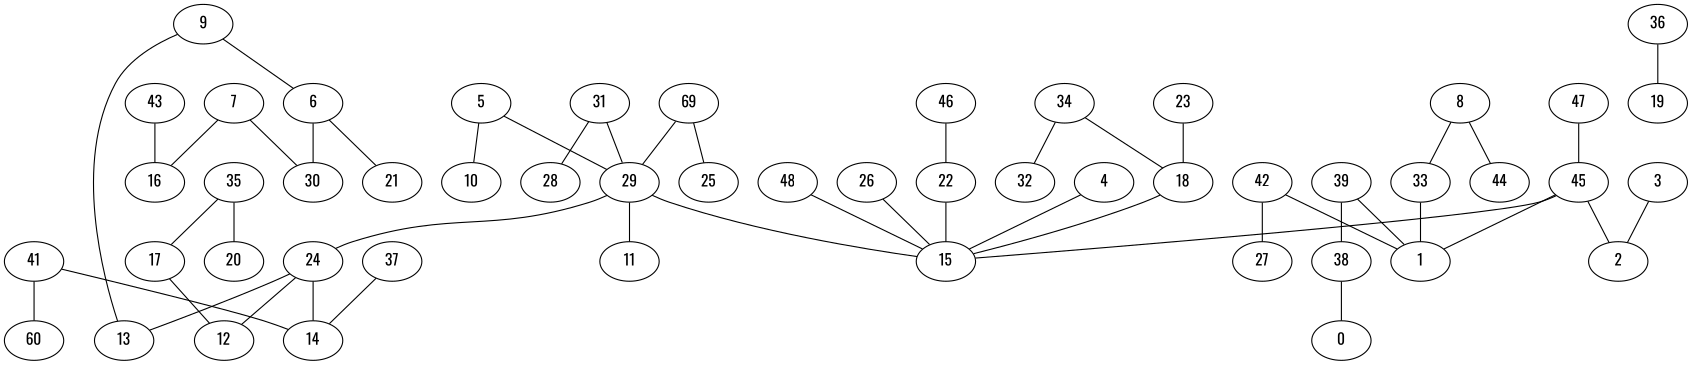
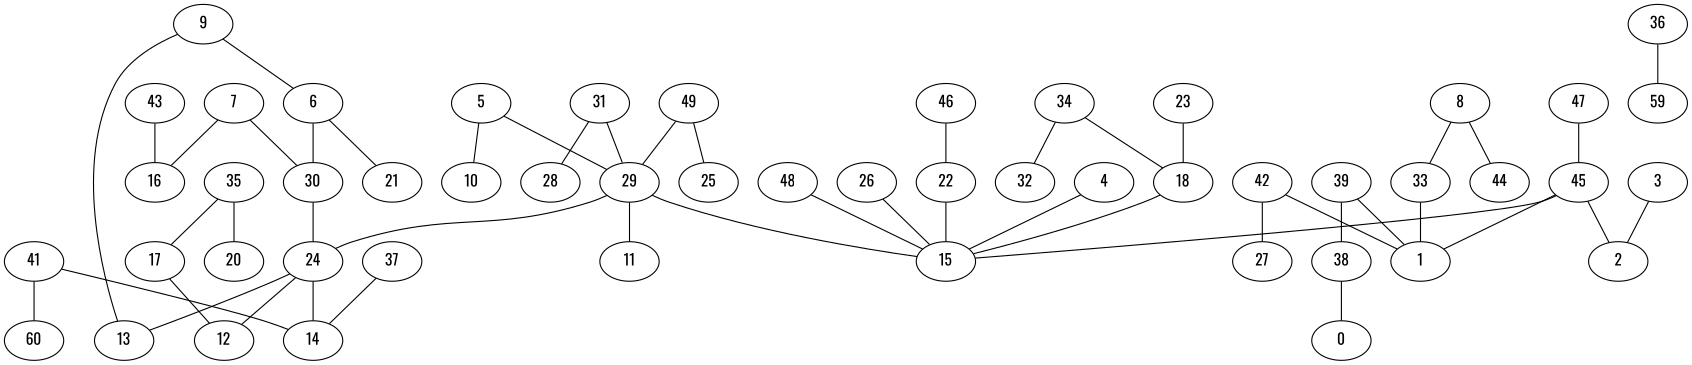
(689, 103) -> (689, 103)
(1658, 103) -> (1658, 103)
none -> (313, 222)
